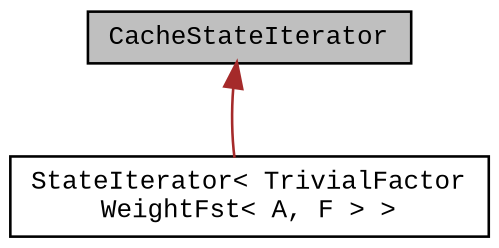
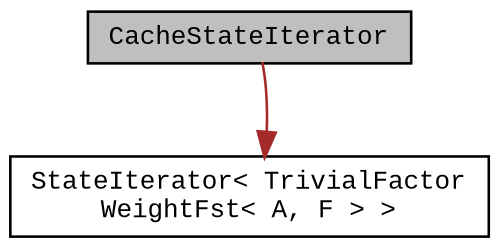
(232, 123) -> (266, 97)
